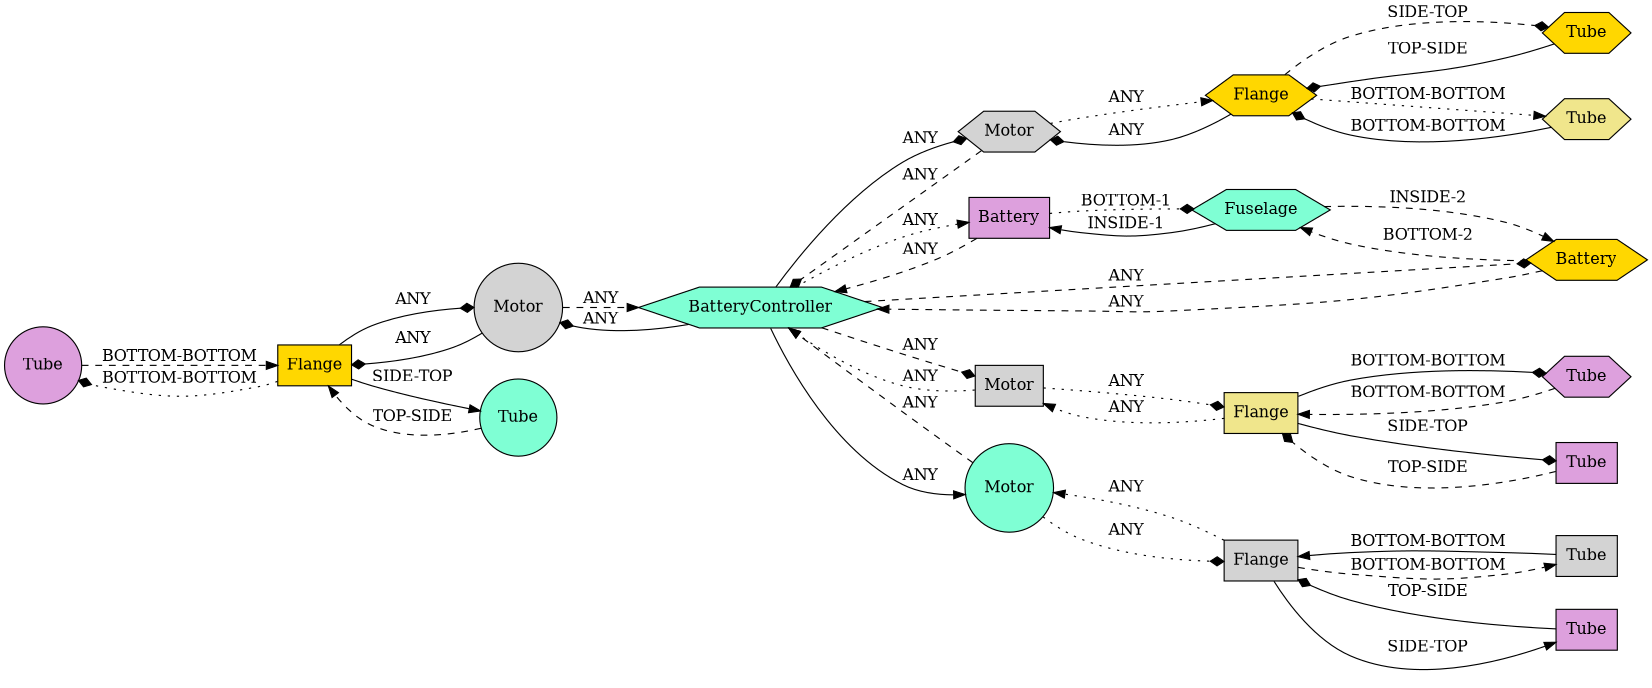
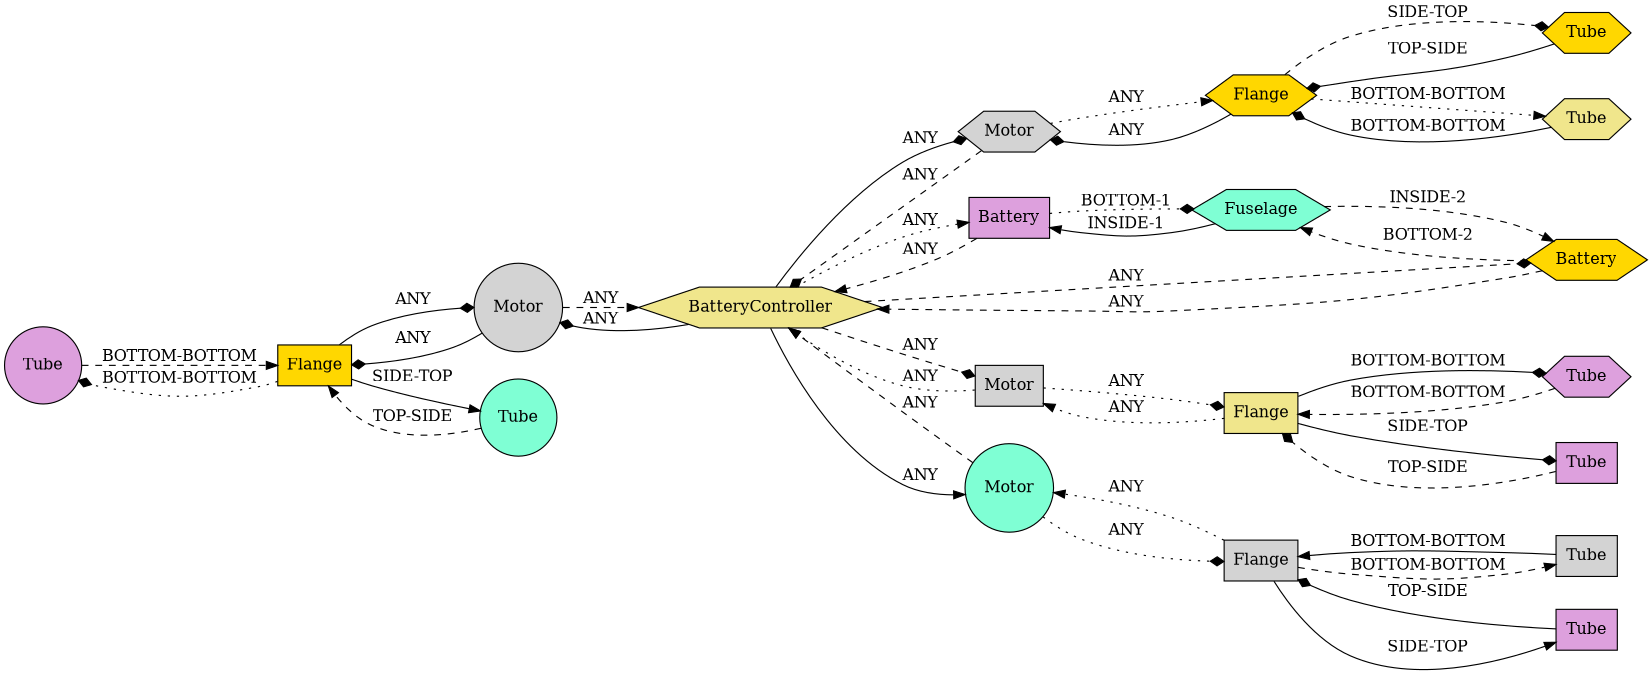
(760, 308) -> (760, 308)
